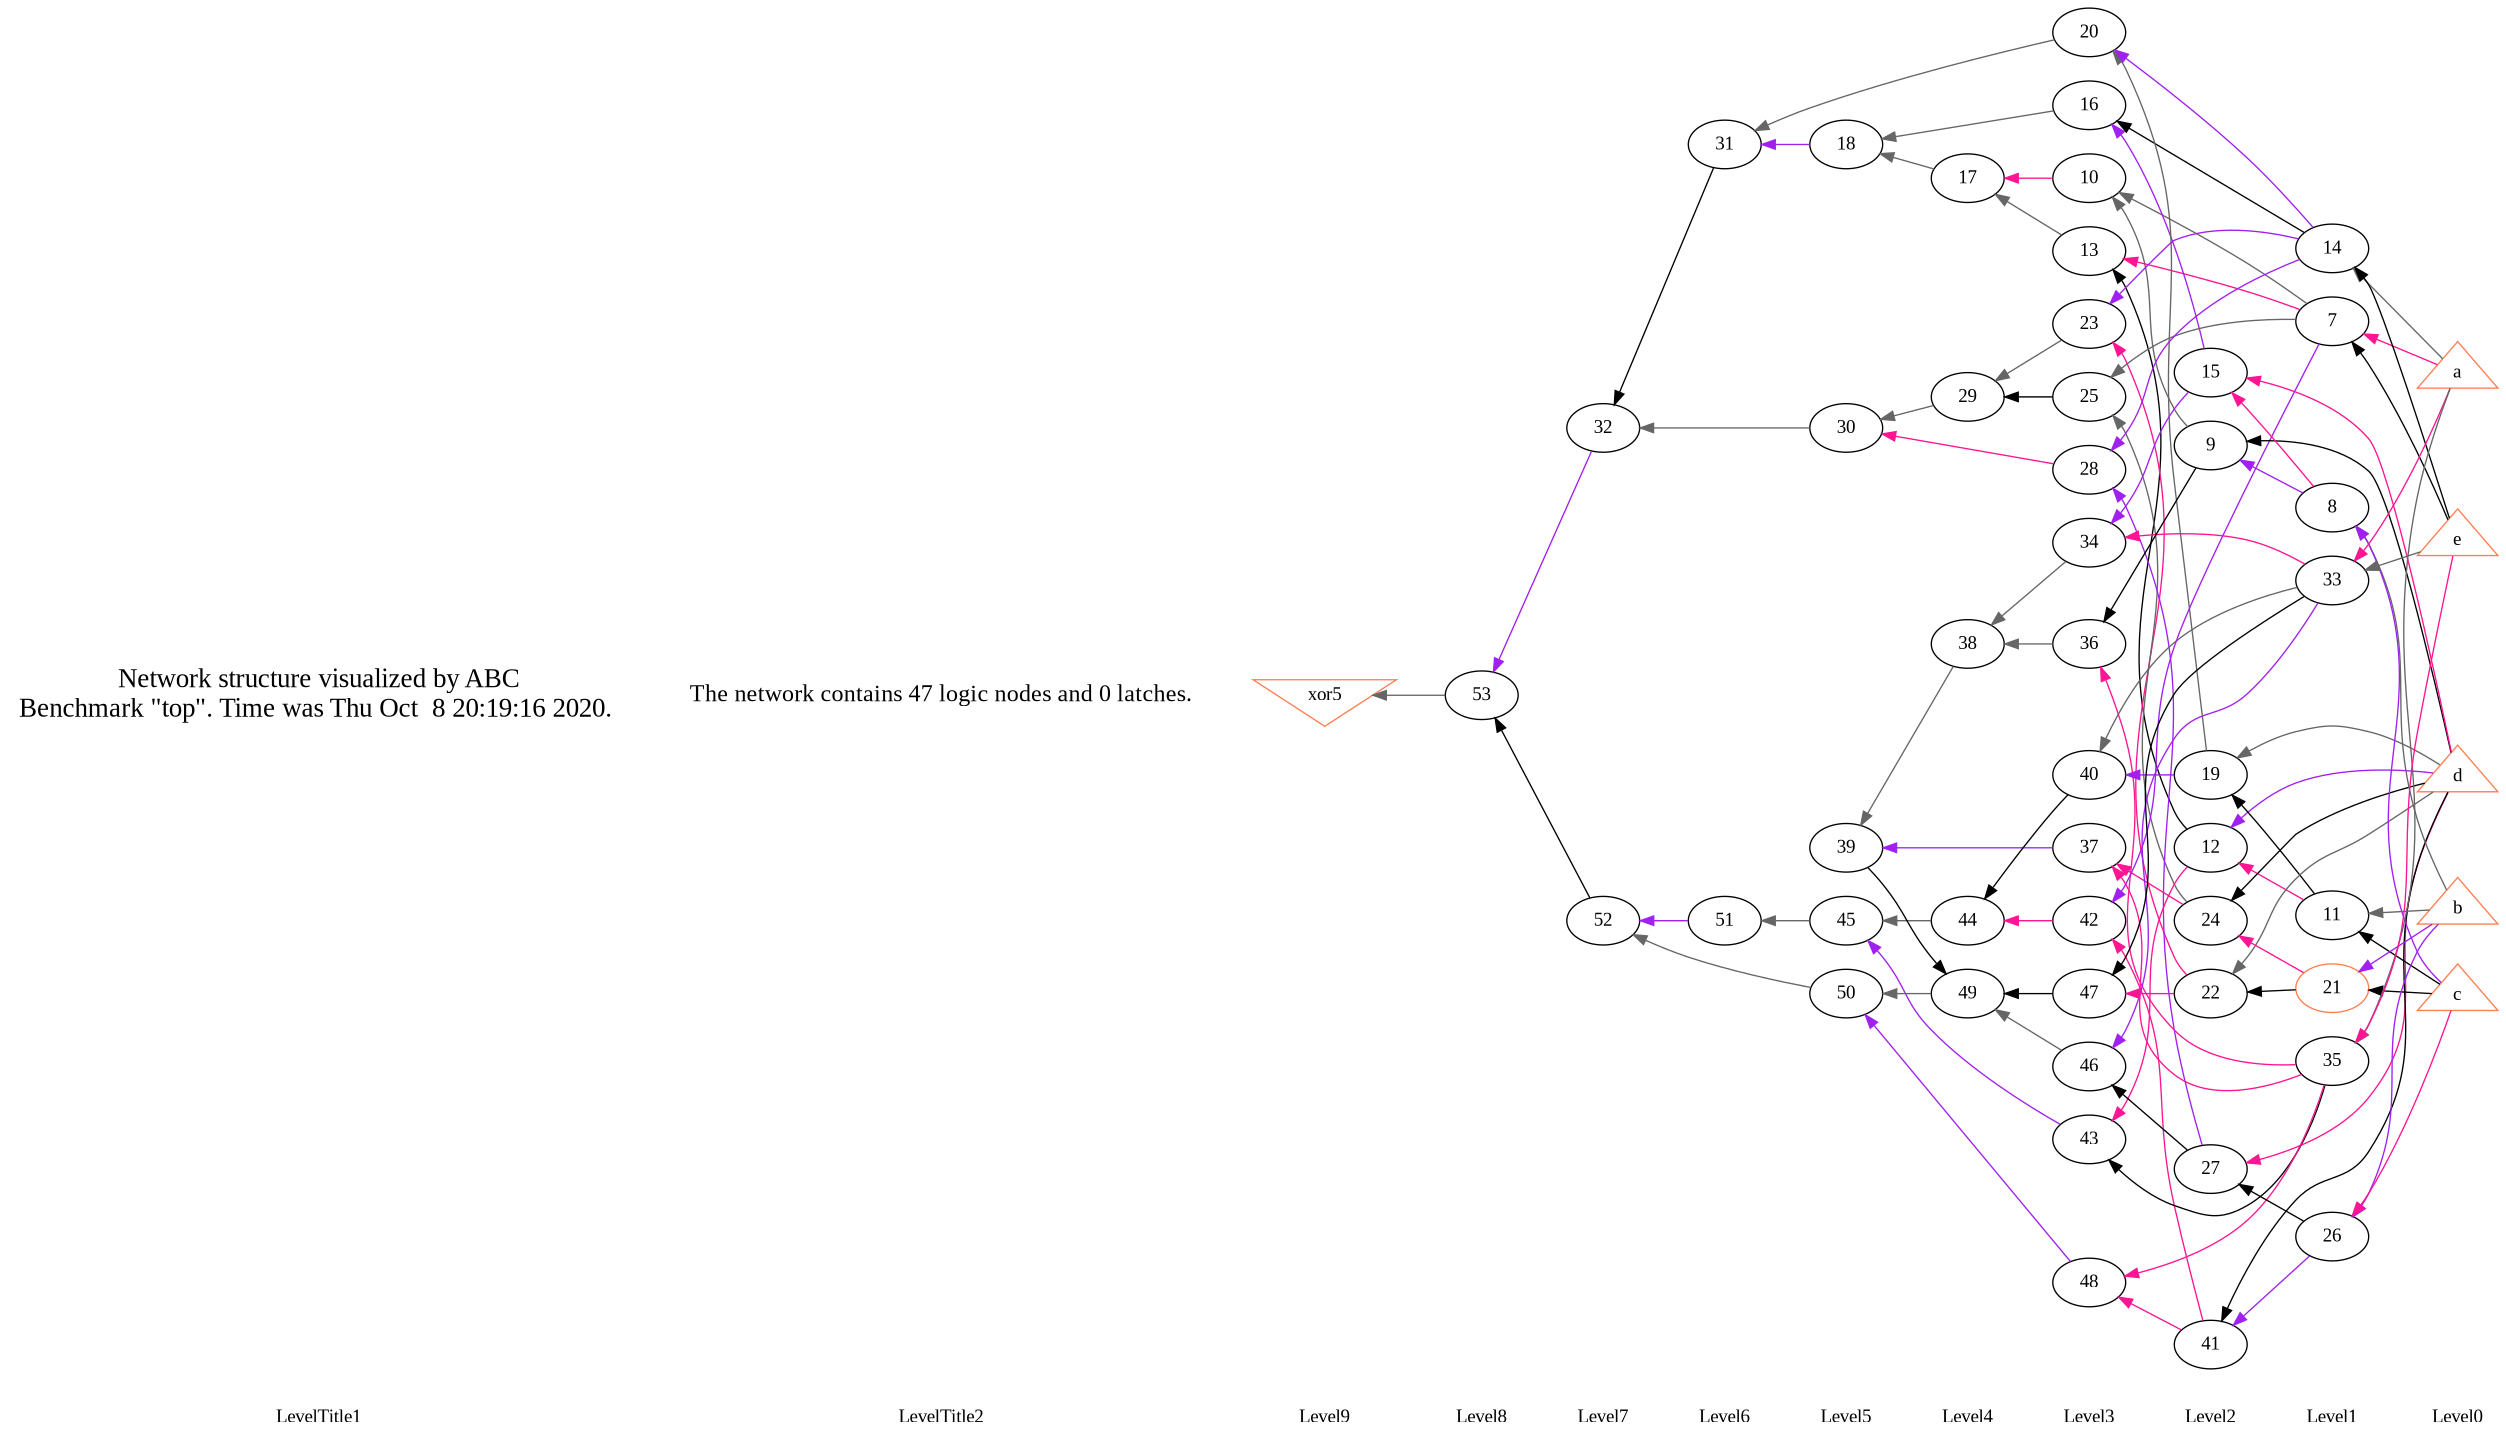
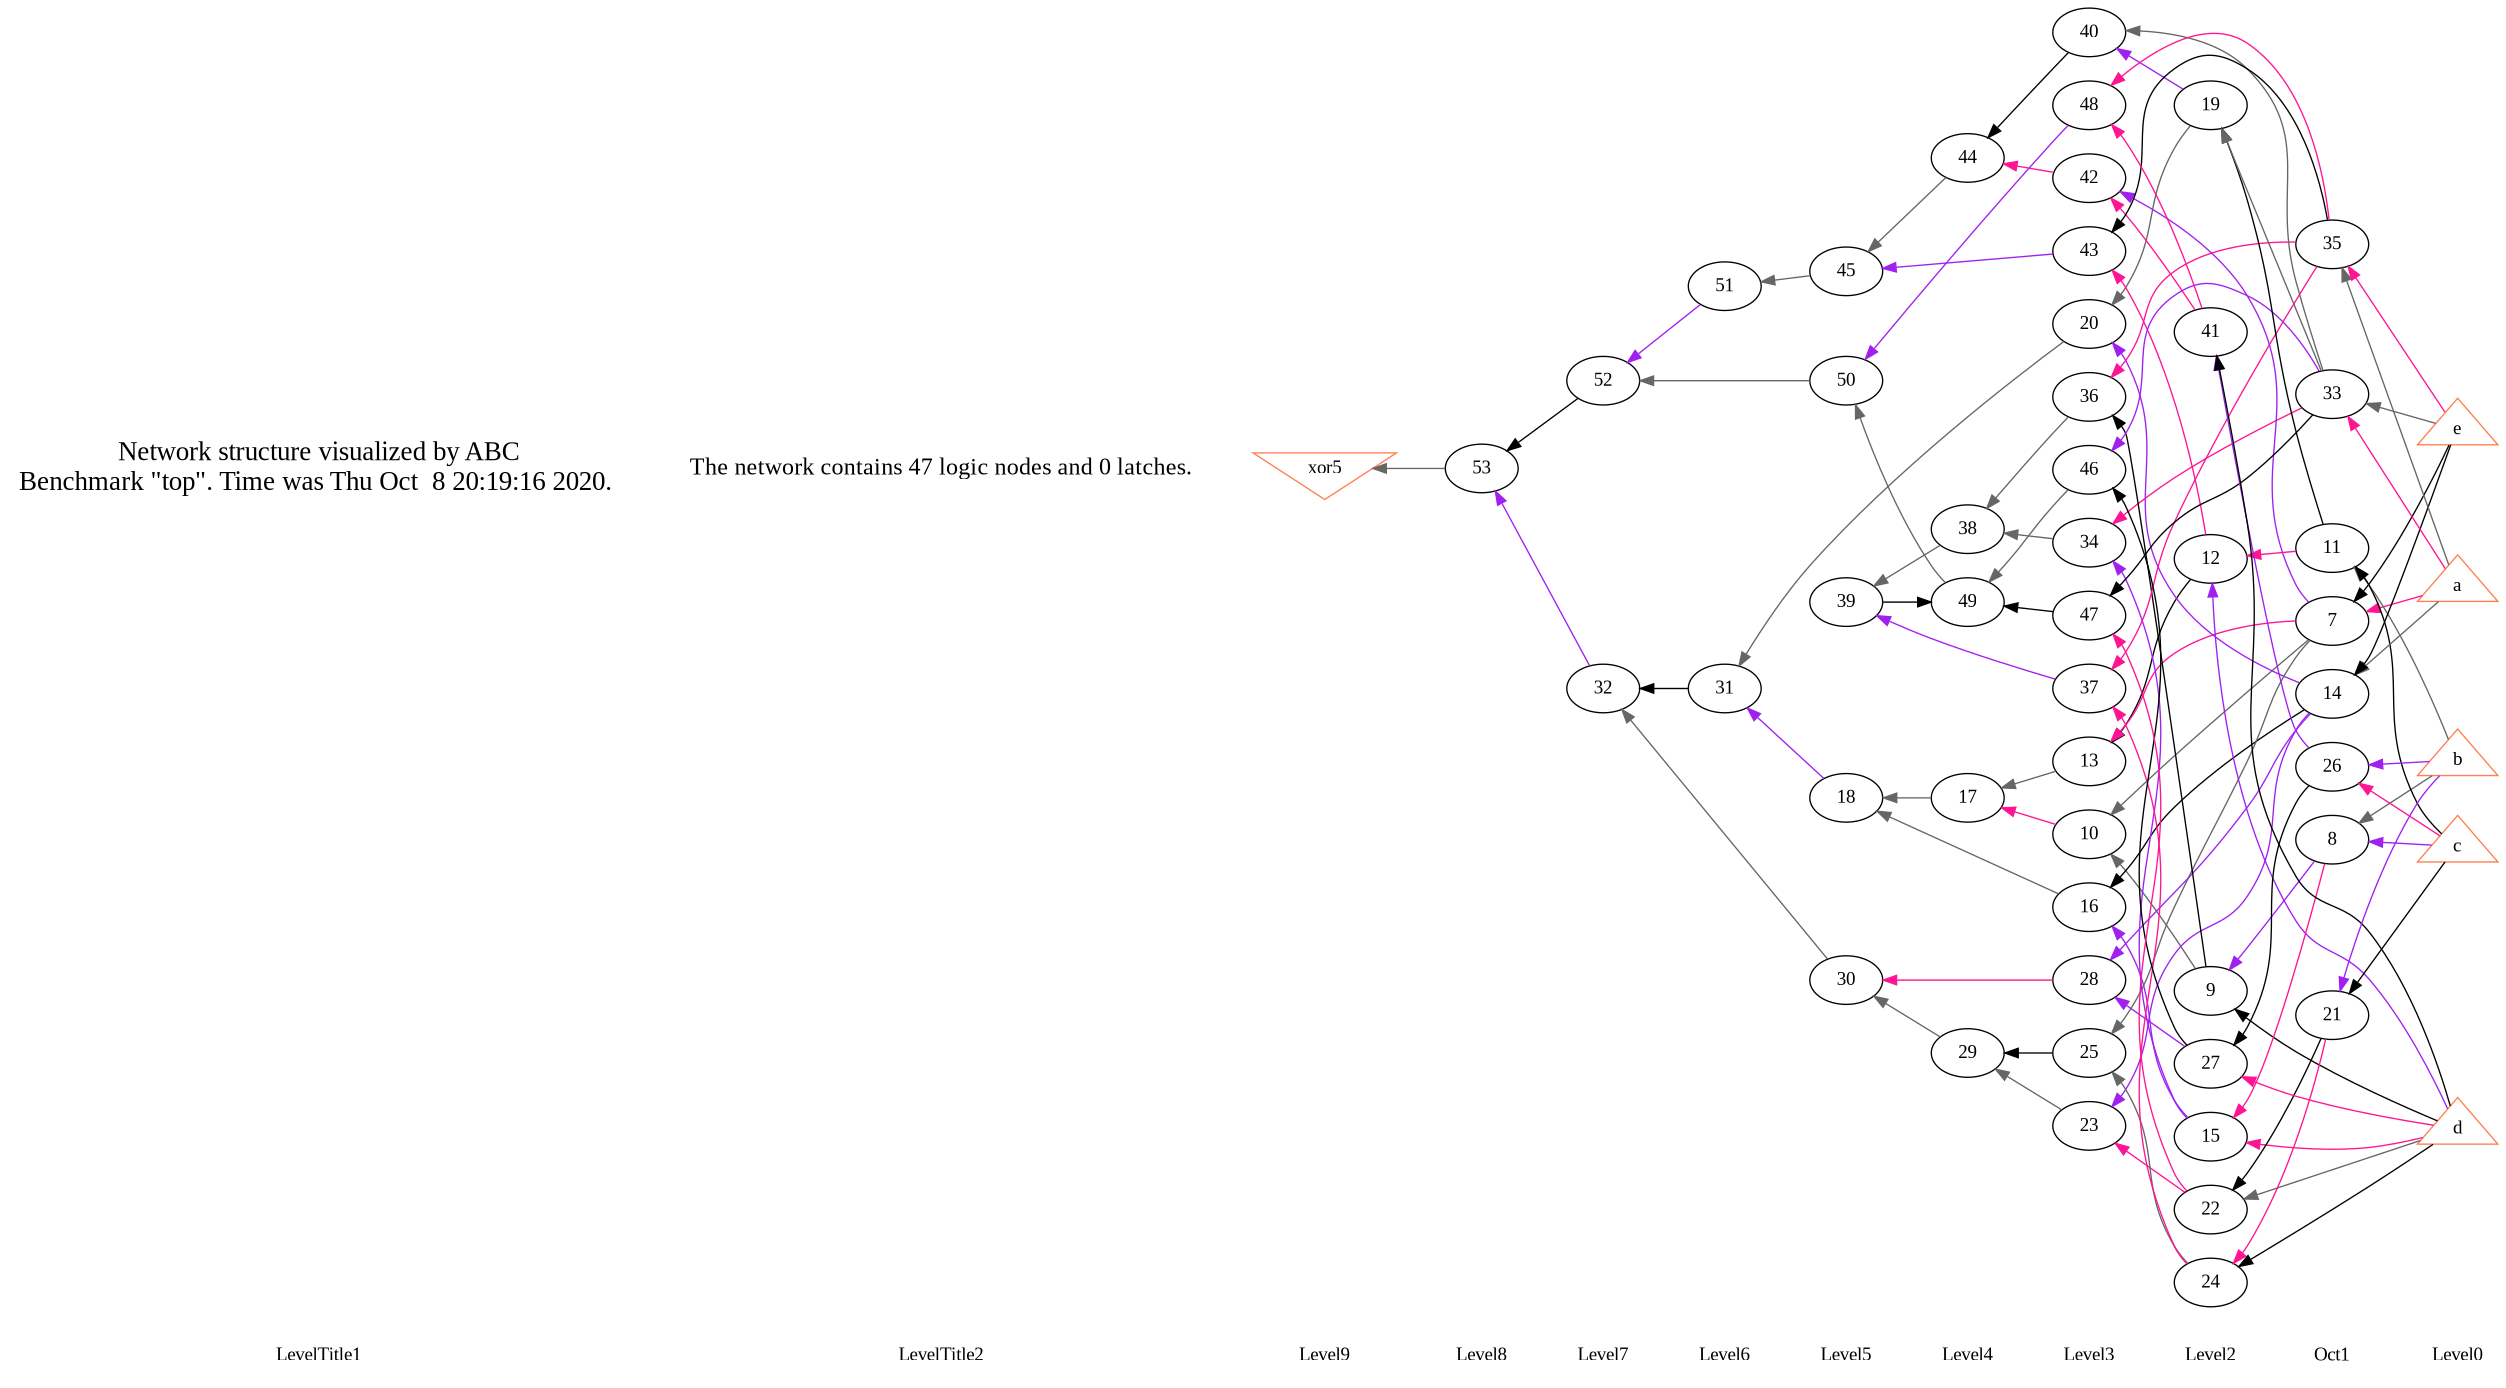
(2346, 727) -> (2274, 256)
(2332, 988) -> (2332, 1015)
(2332, 1418) -> (2332, 1355)
